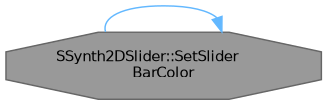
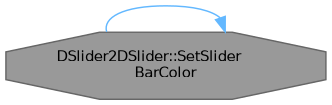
(164, 66) -> (166, 66)
